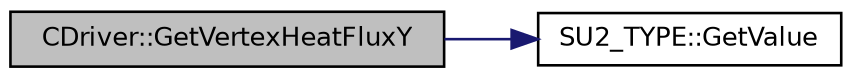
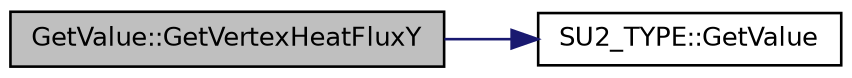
(227, 39) -> (227, 39)
